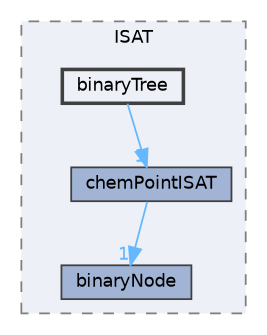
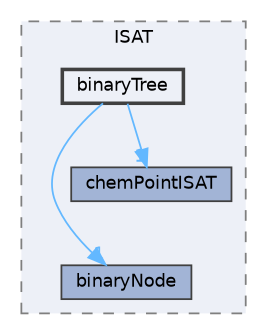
(141, 225) -> (53, 176)
